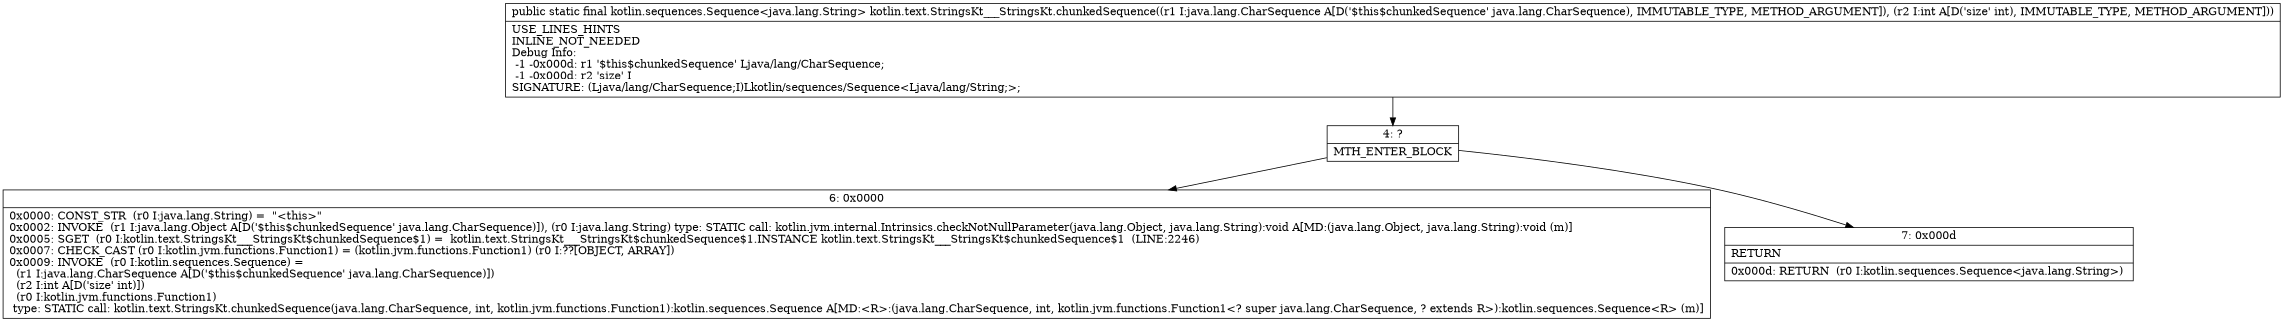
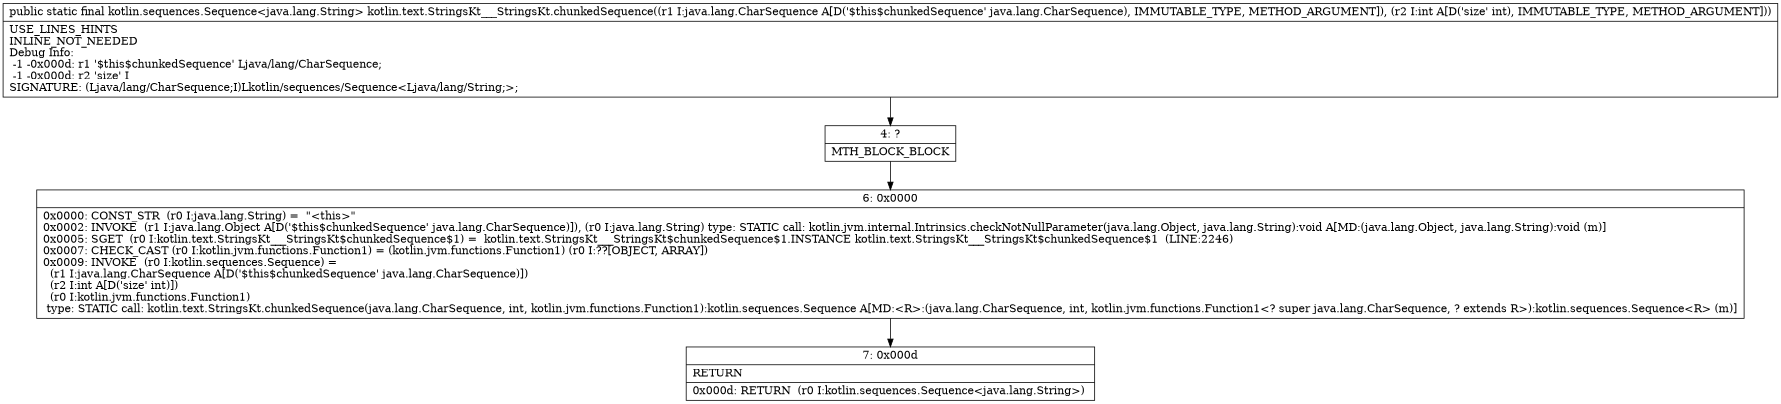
(1393, 152) -> (890, 152)
(1654, 177) -> (890, 329)
